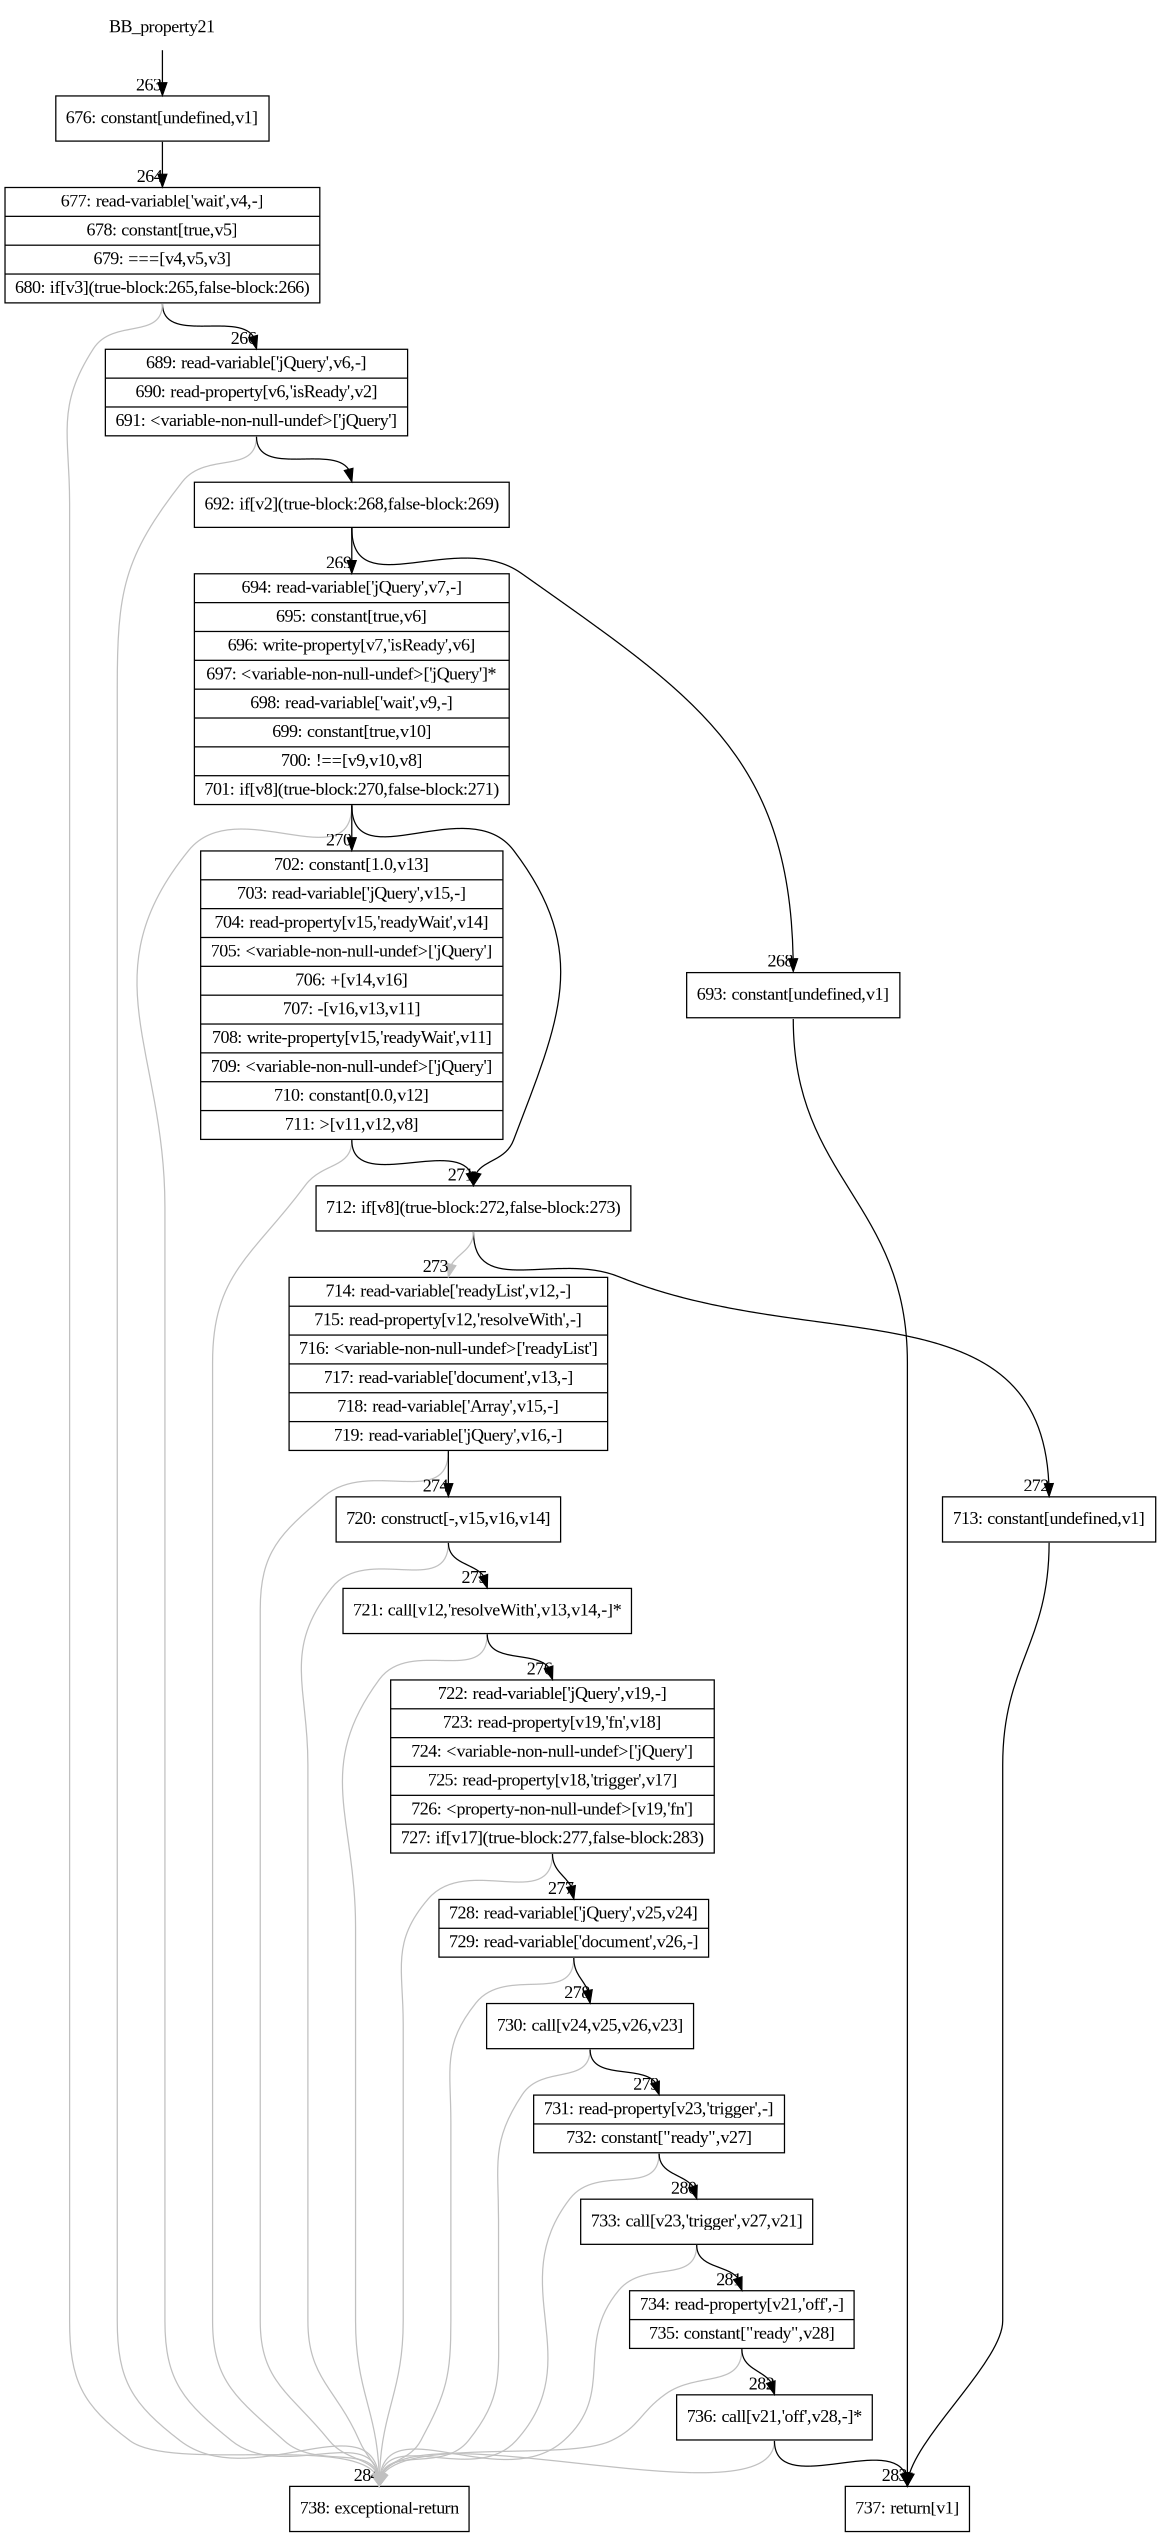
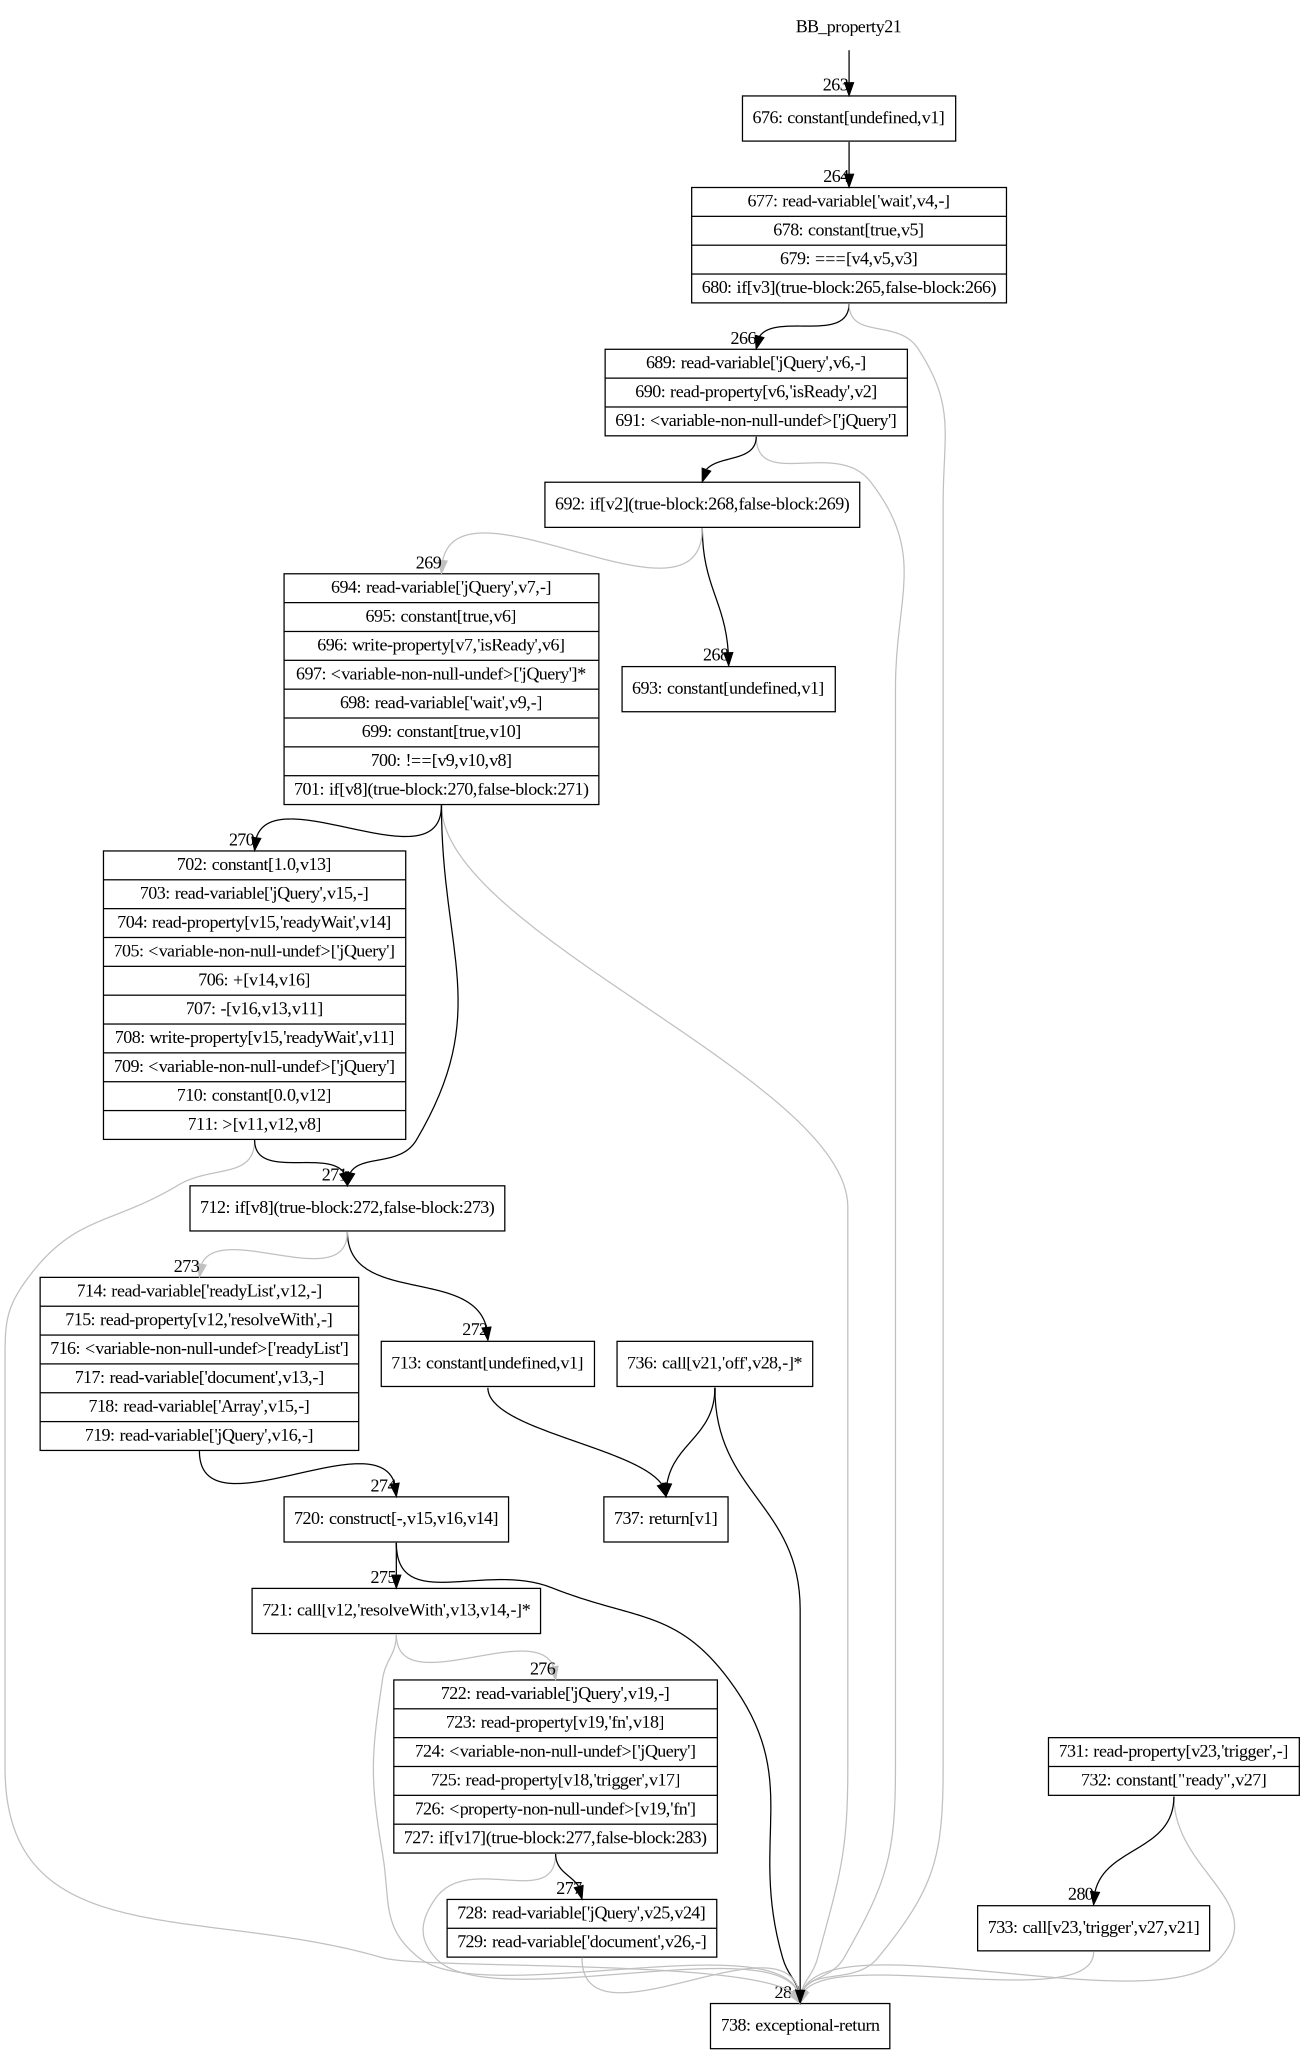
(352, 544) -> (578, 552)
(514, 1656) -> (470, 1658)
(907, 1734) -> none
(260, 1925) -> none
(308, 1966) -> (710, 1657)
(590, 2026) -> none
(742, 2320) -> none
(583, 2464) -> (800, 1678)
